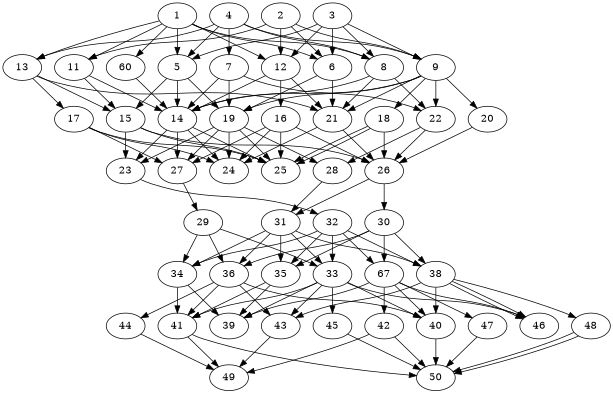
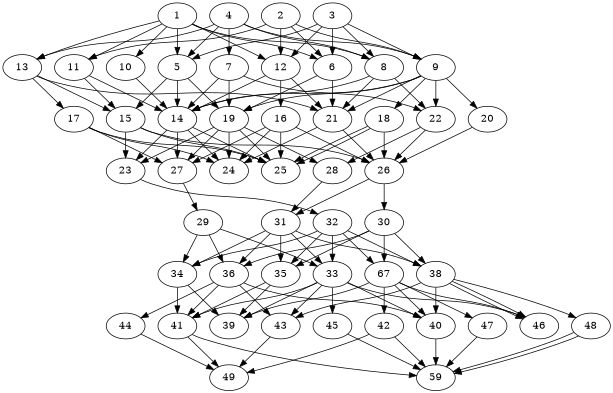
(126, 67) -> (126, 67)
(436, 378) -> (436, 378)
